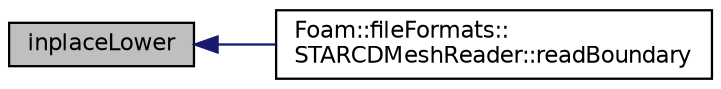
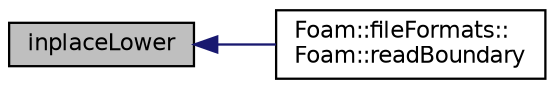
(494, 44) -> (411, 44)
